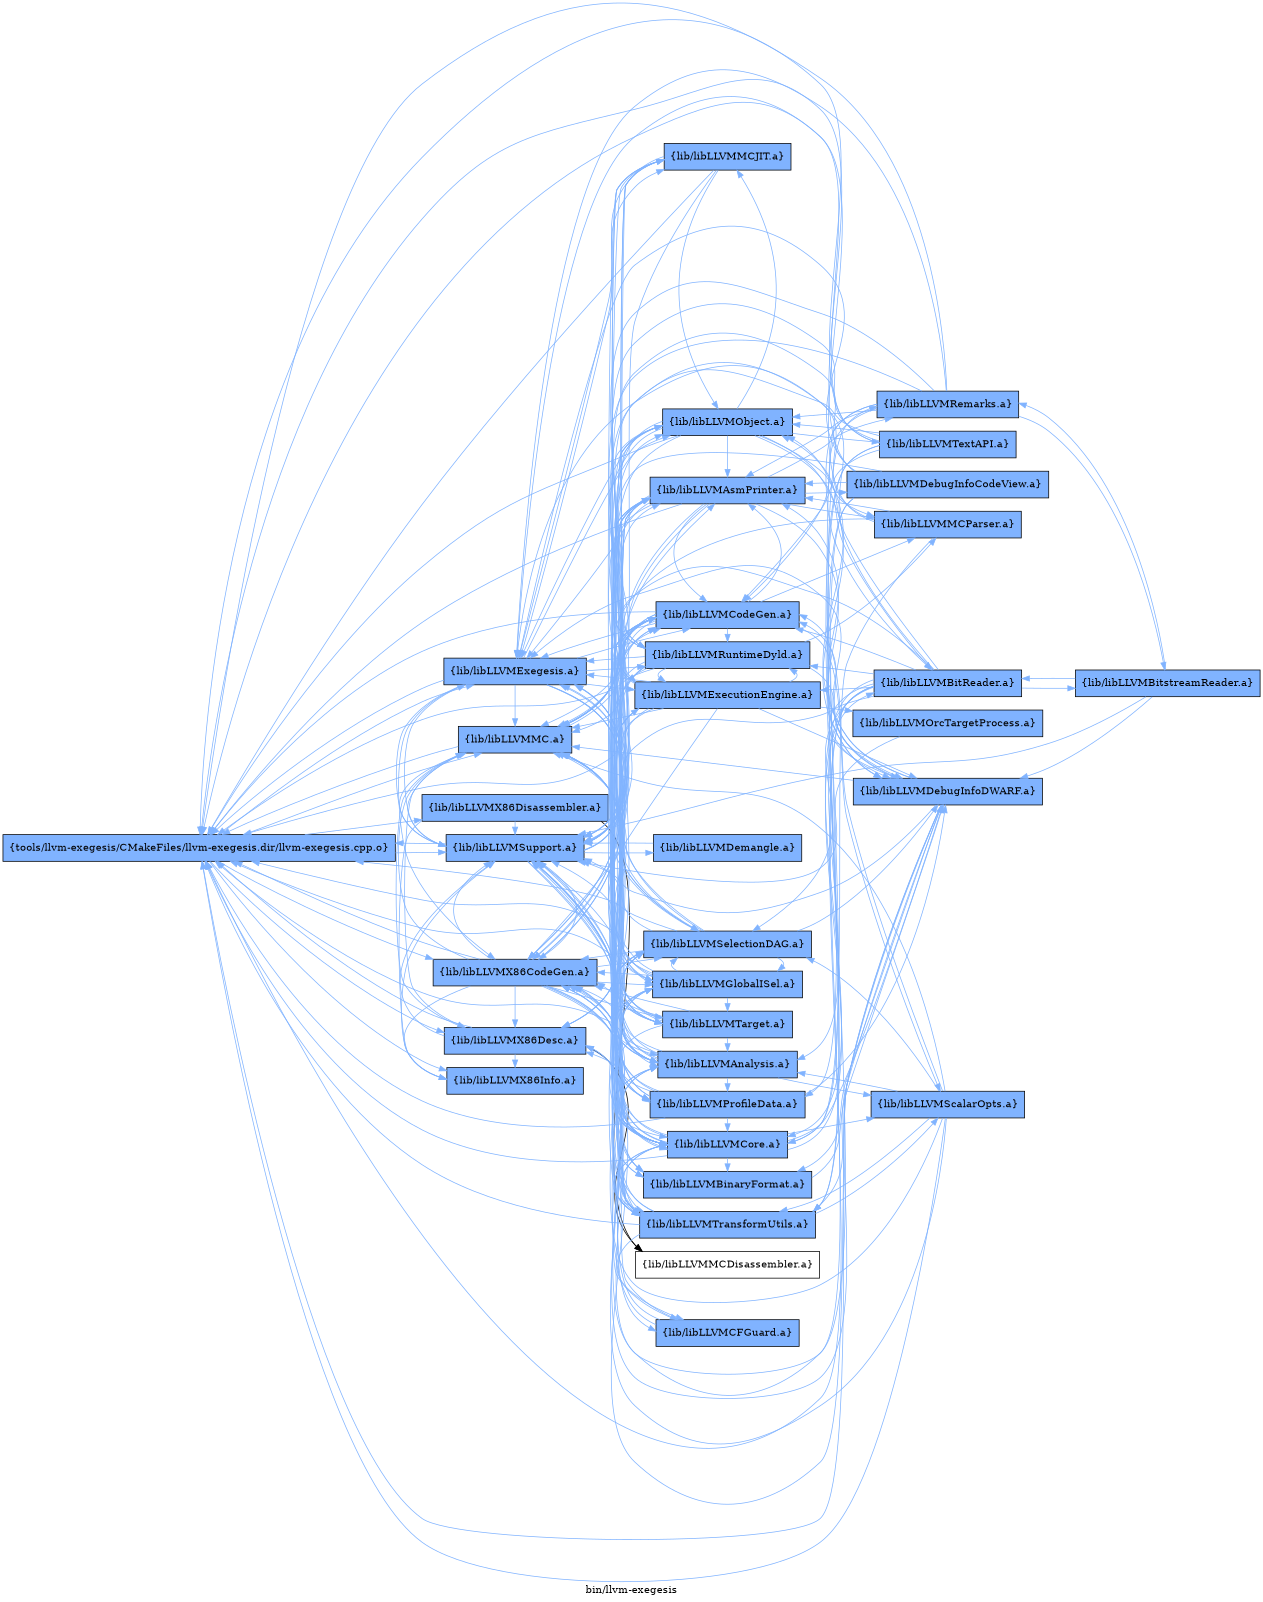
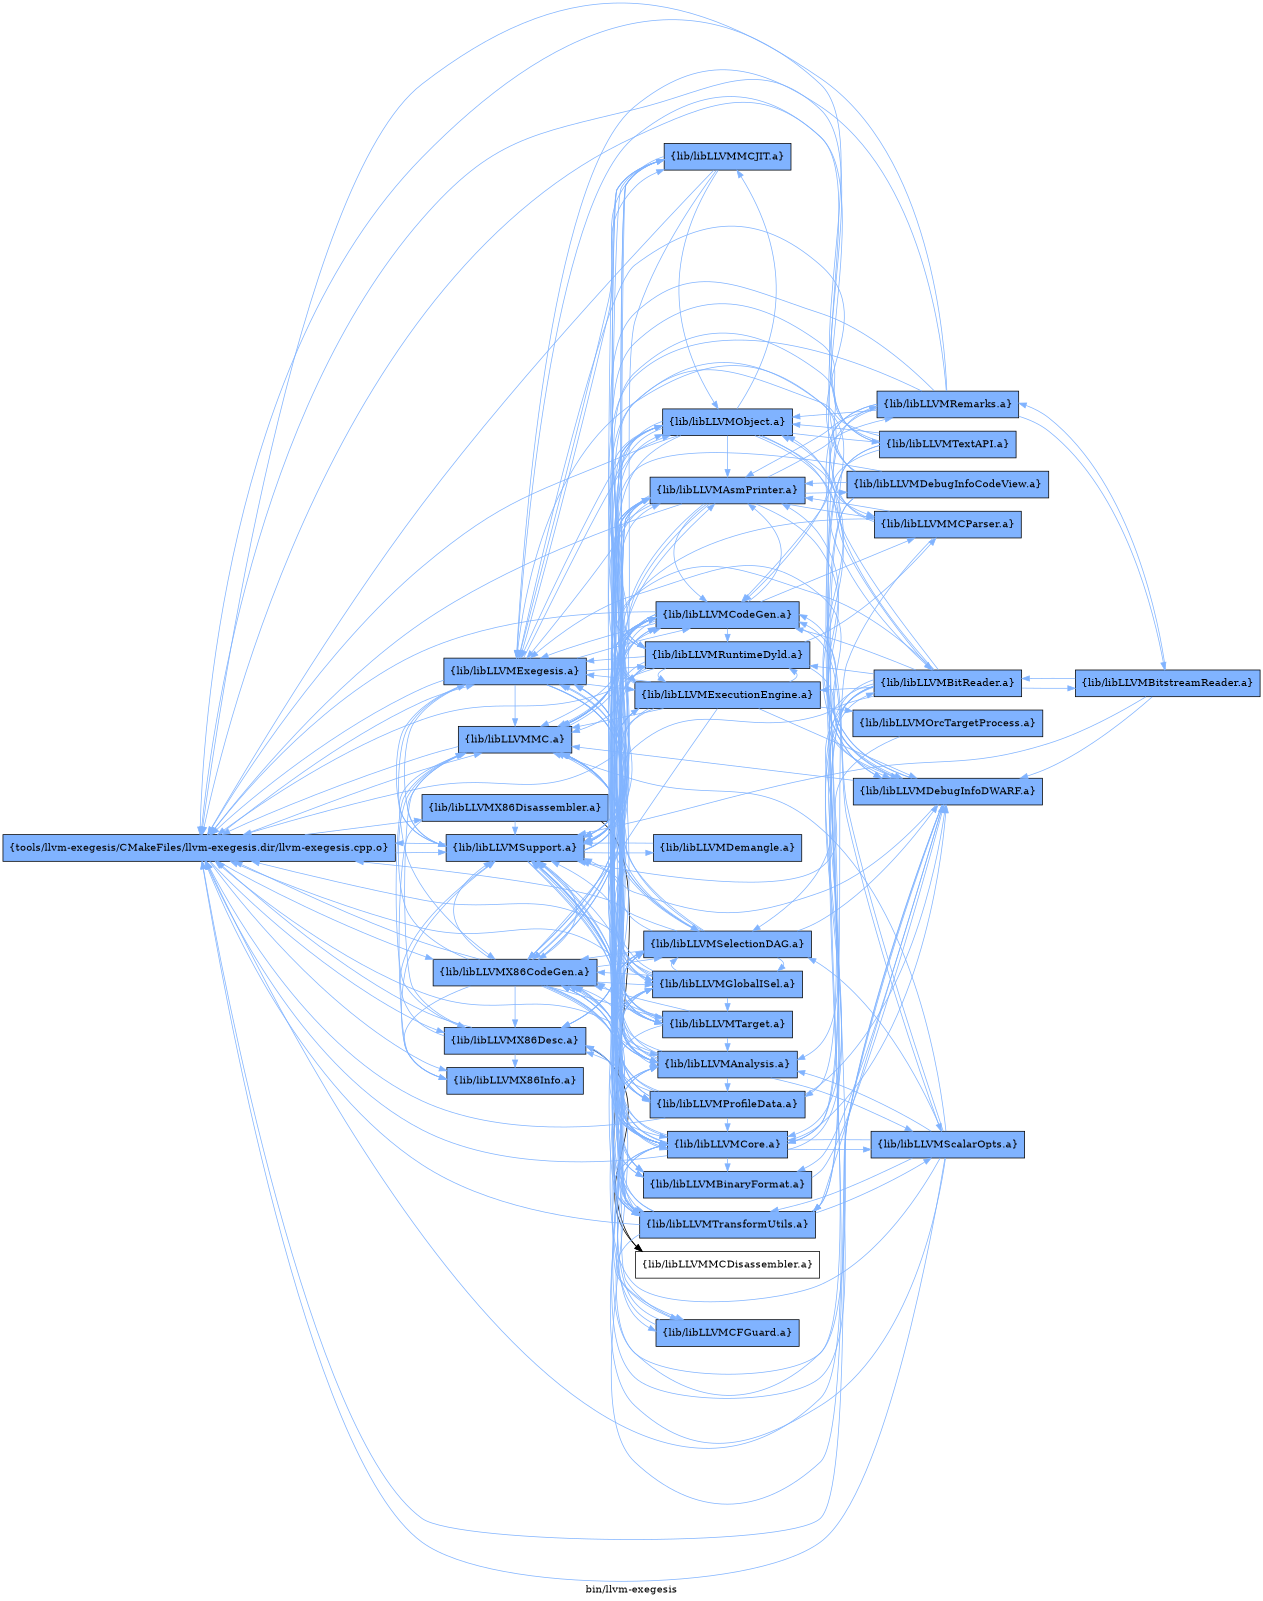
(614, 857) -> (614, 850)
none -> (826, 1140)
